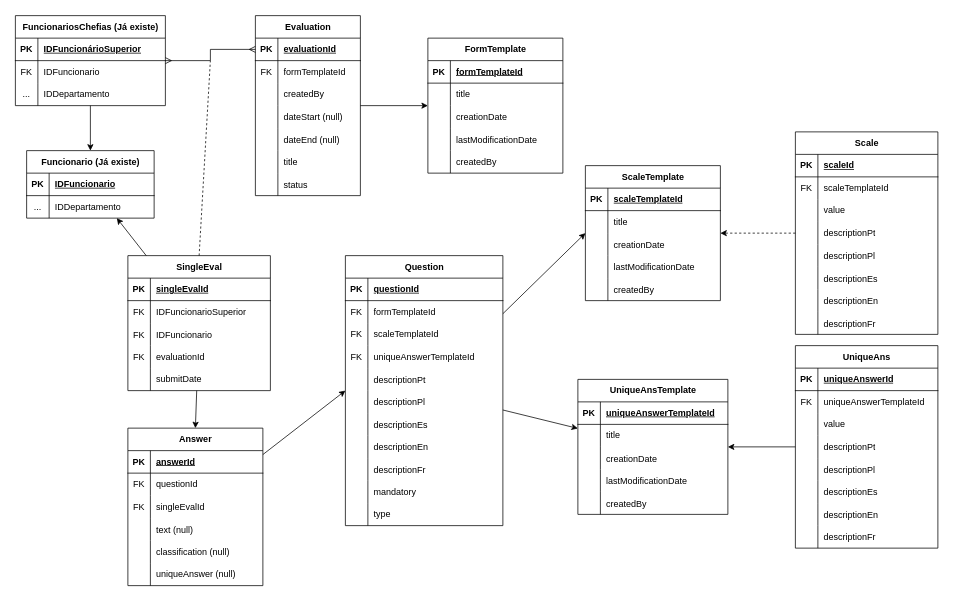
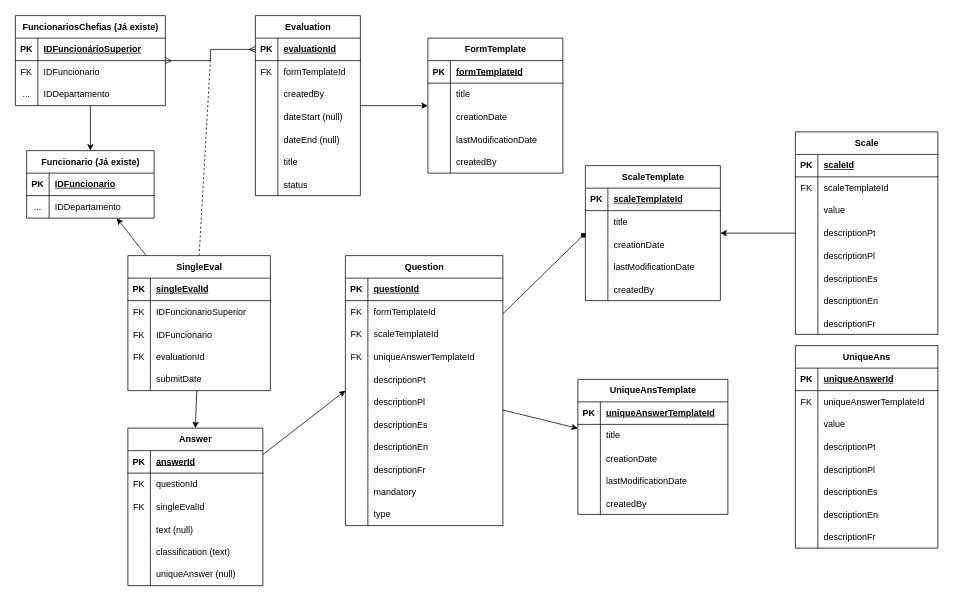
(760, 233) -> (760, 233)
(581, 238) -> (581, 238)
(734, 447) -> none
(201, 552) -> (203, 552)
